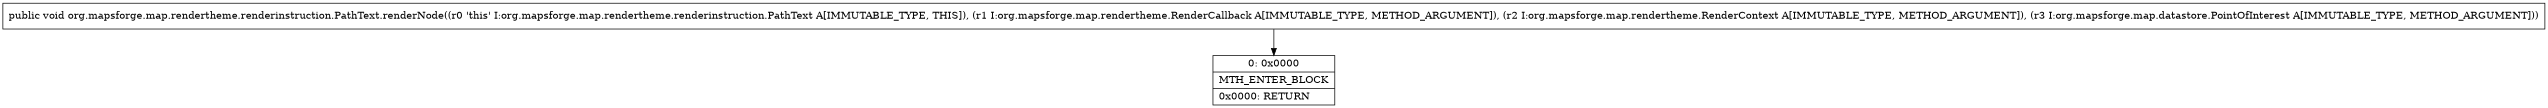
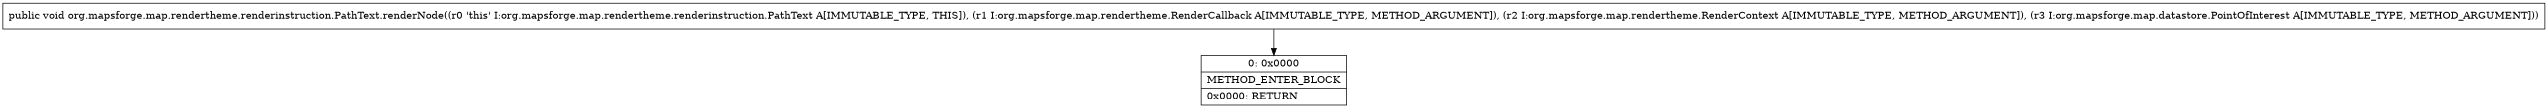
(1274, 80) -> (1274, 80)
